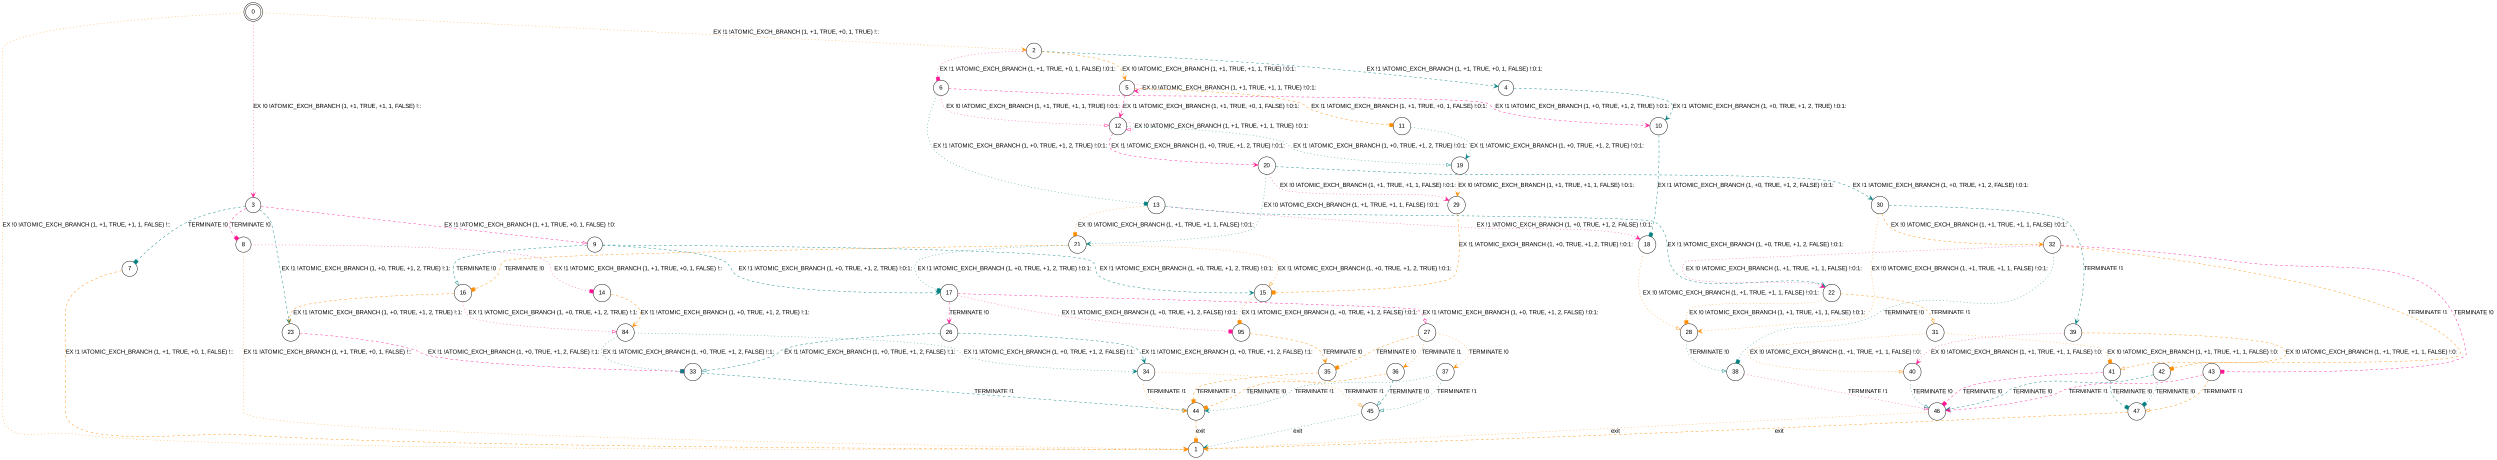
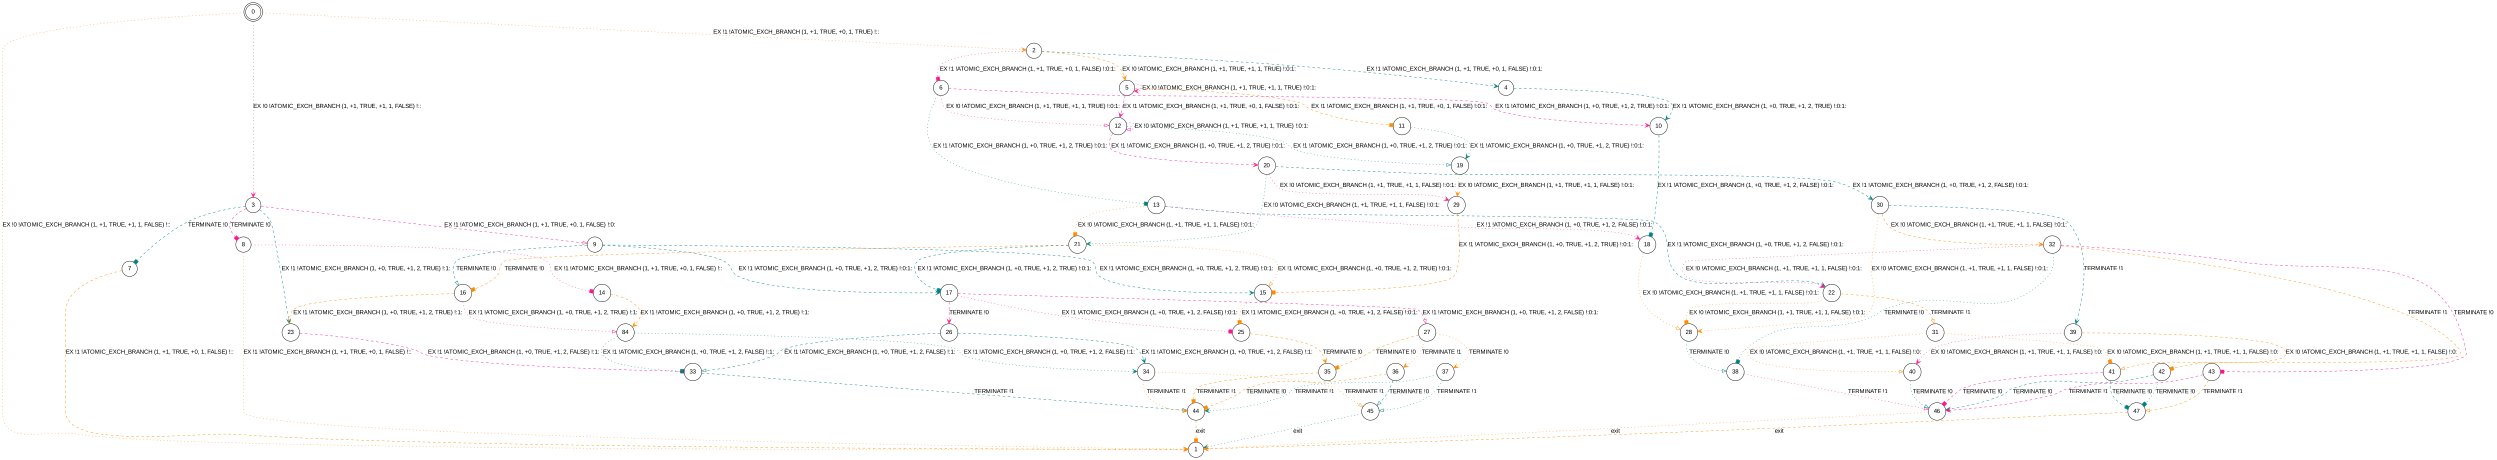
(987, 249) -> (987, 249)
(1241, 333) -> (1241, 333)
